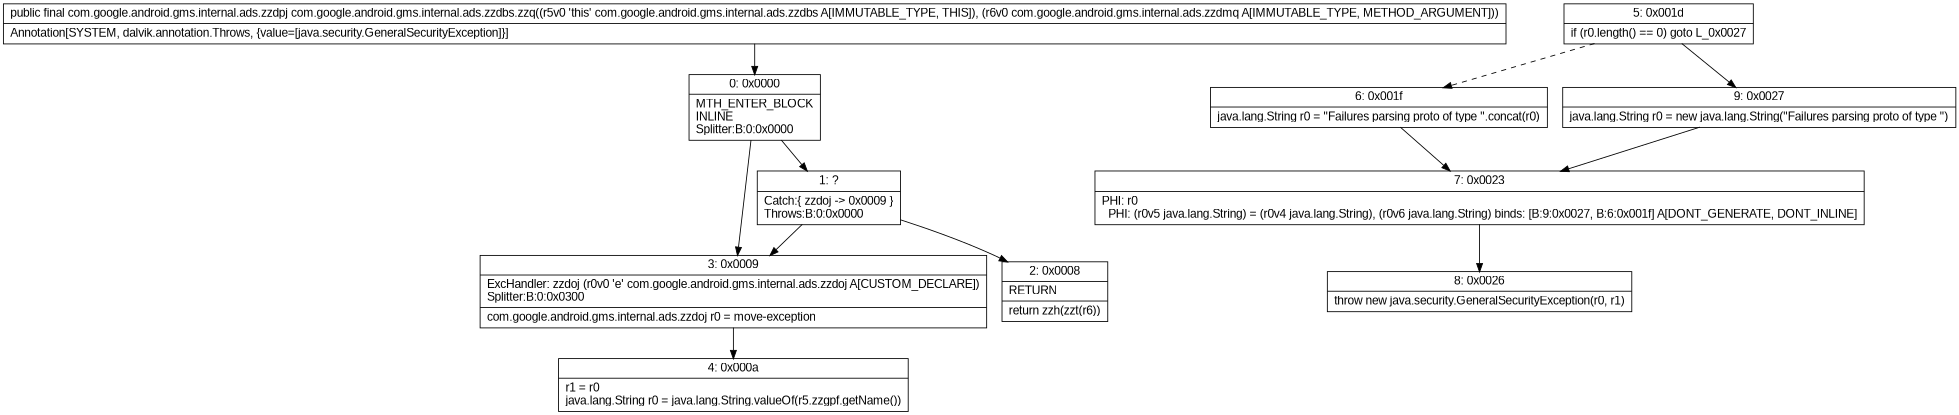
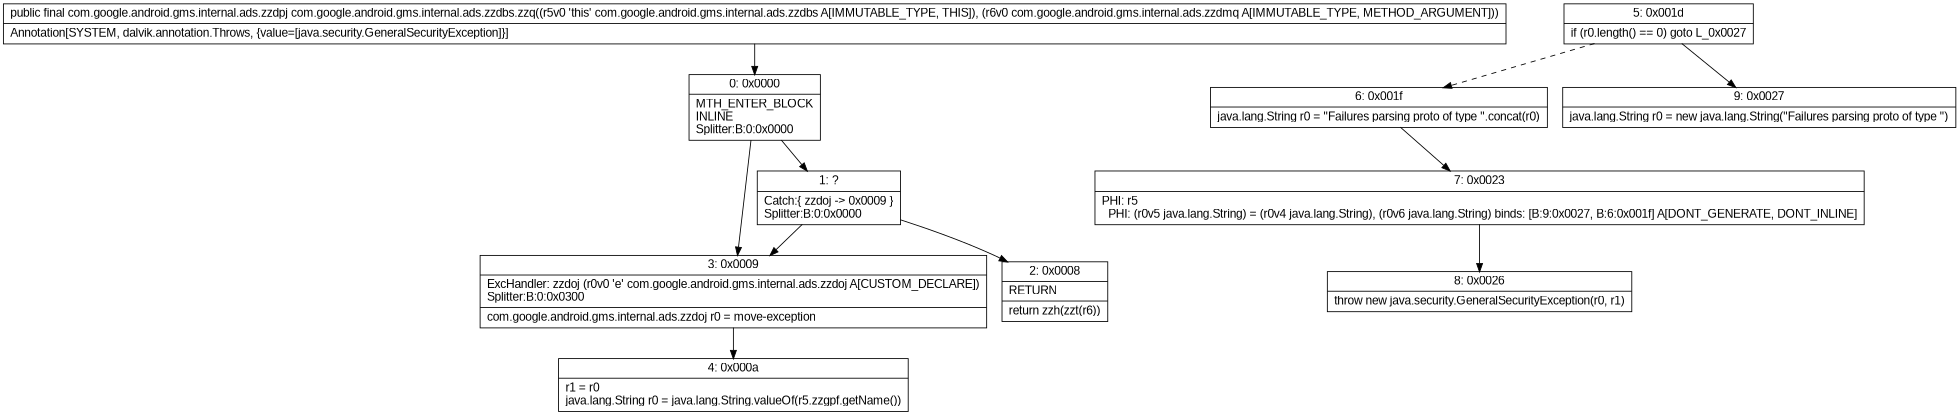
(1634, 148) -> none
(1121, 201) -> (1121, 201)
(814, 214) -> (813, 214)
